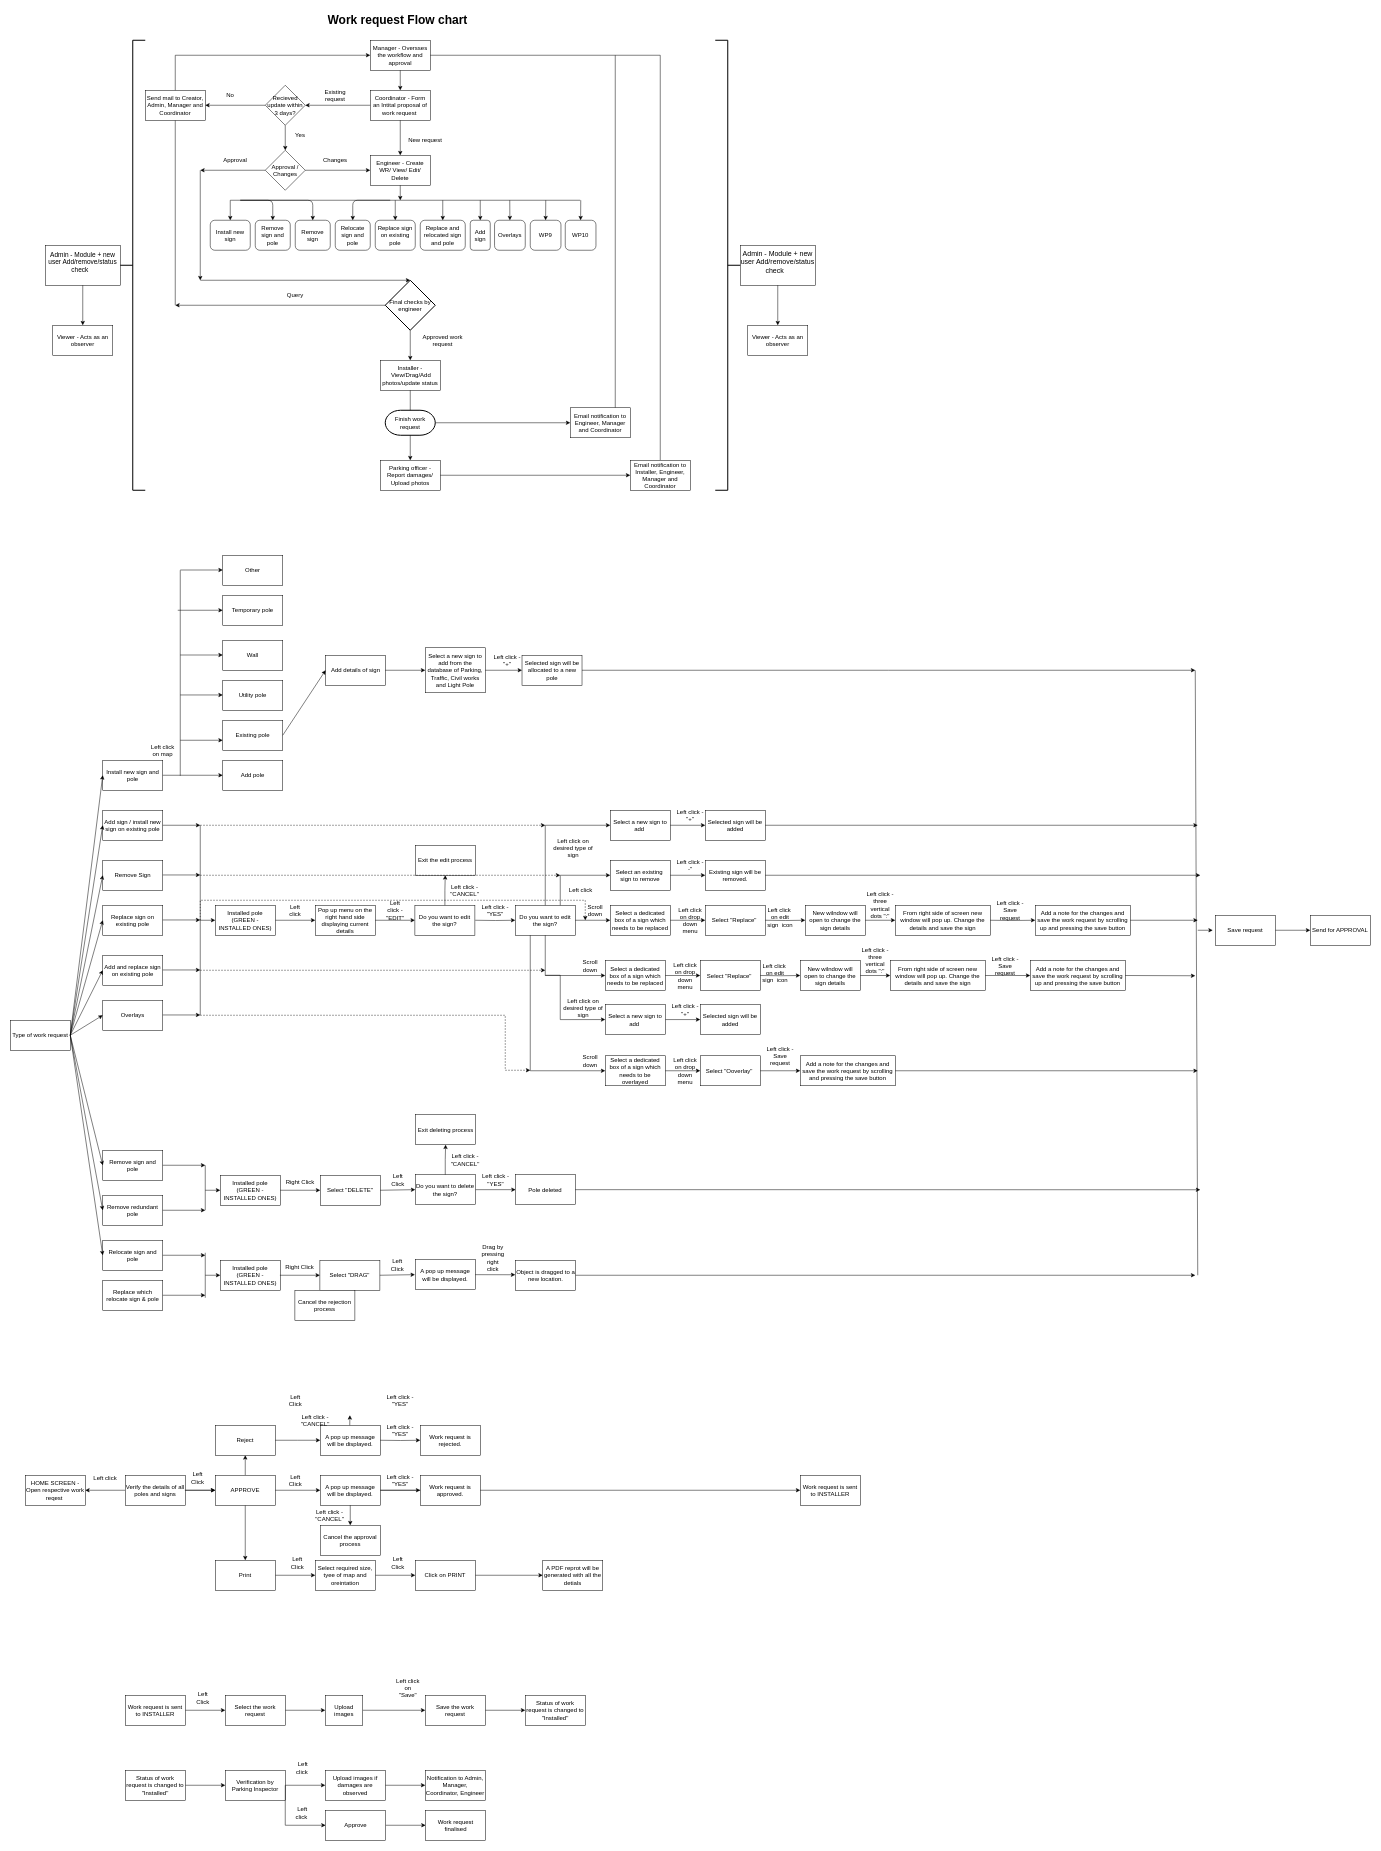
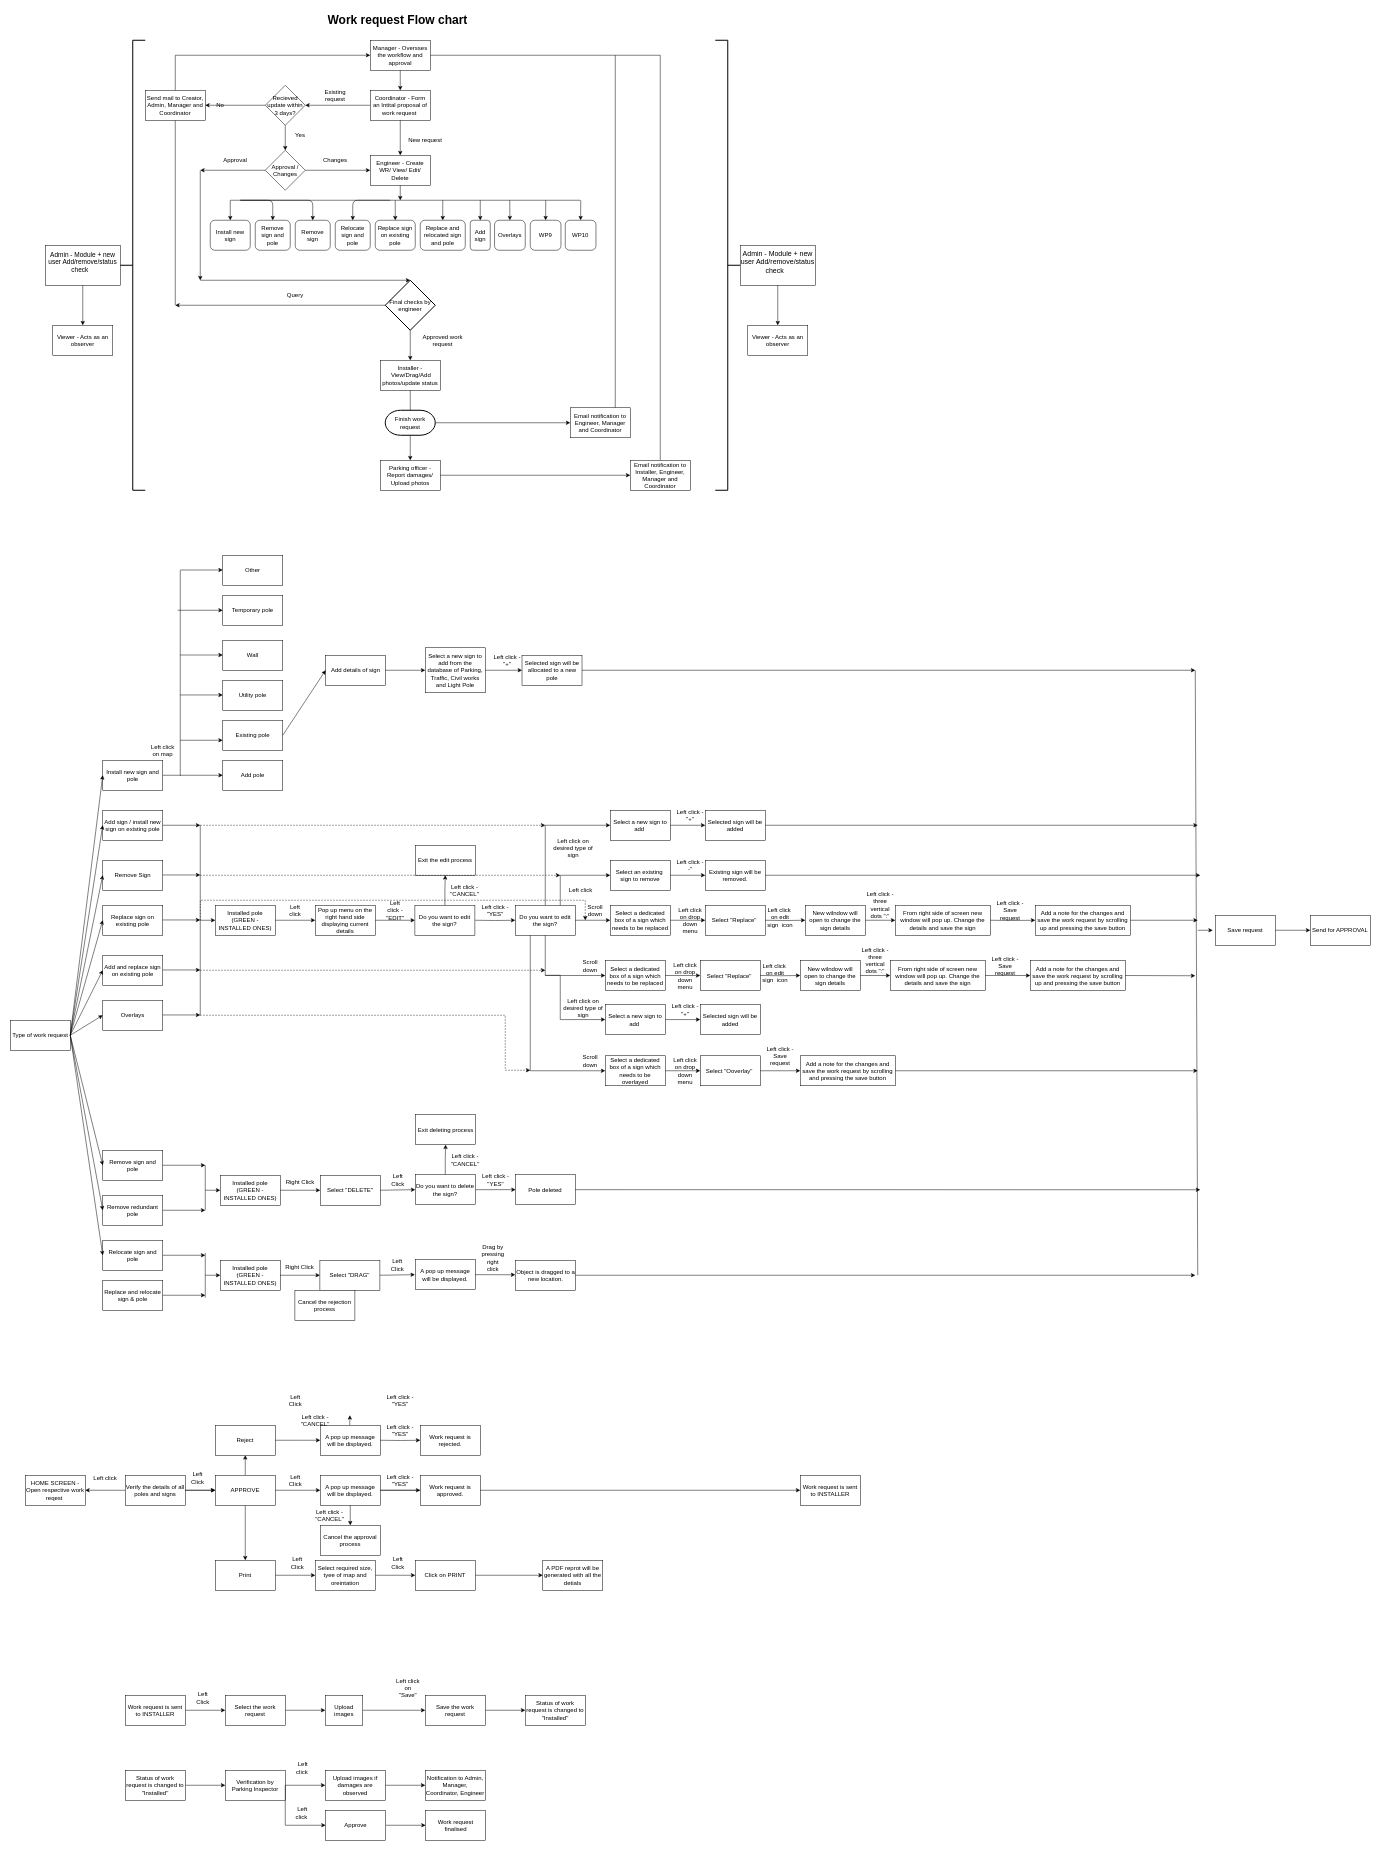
(230, 95) -> (220, 105)
(133, 1295) -> (133, 1295)
